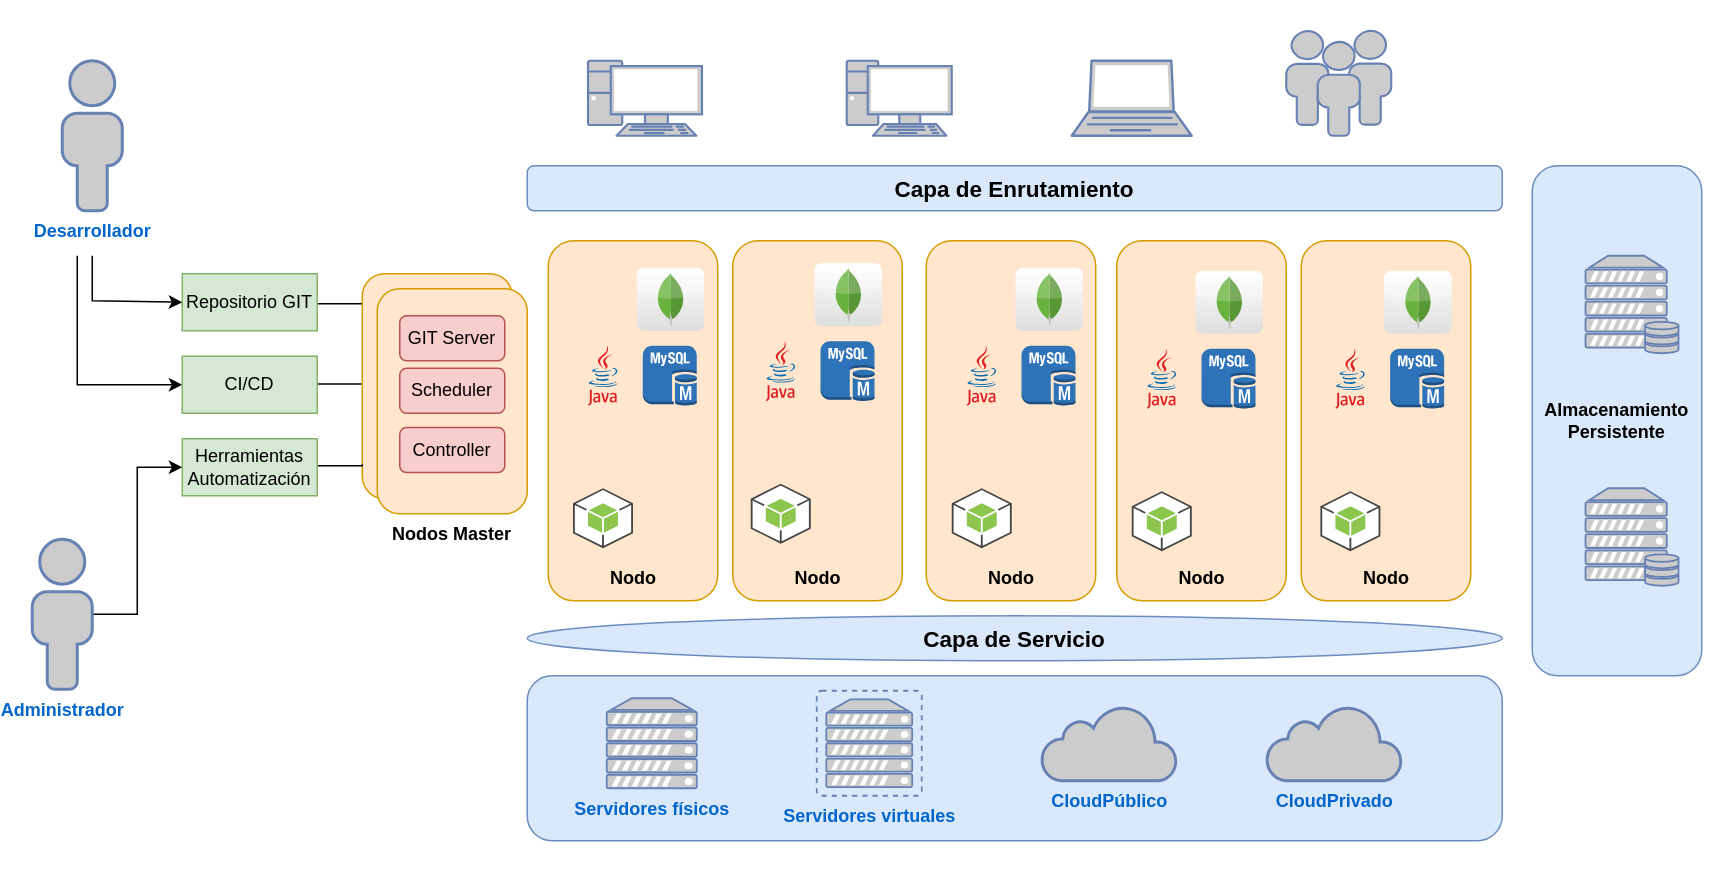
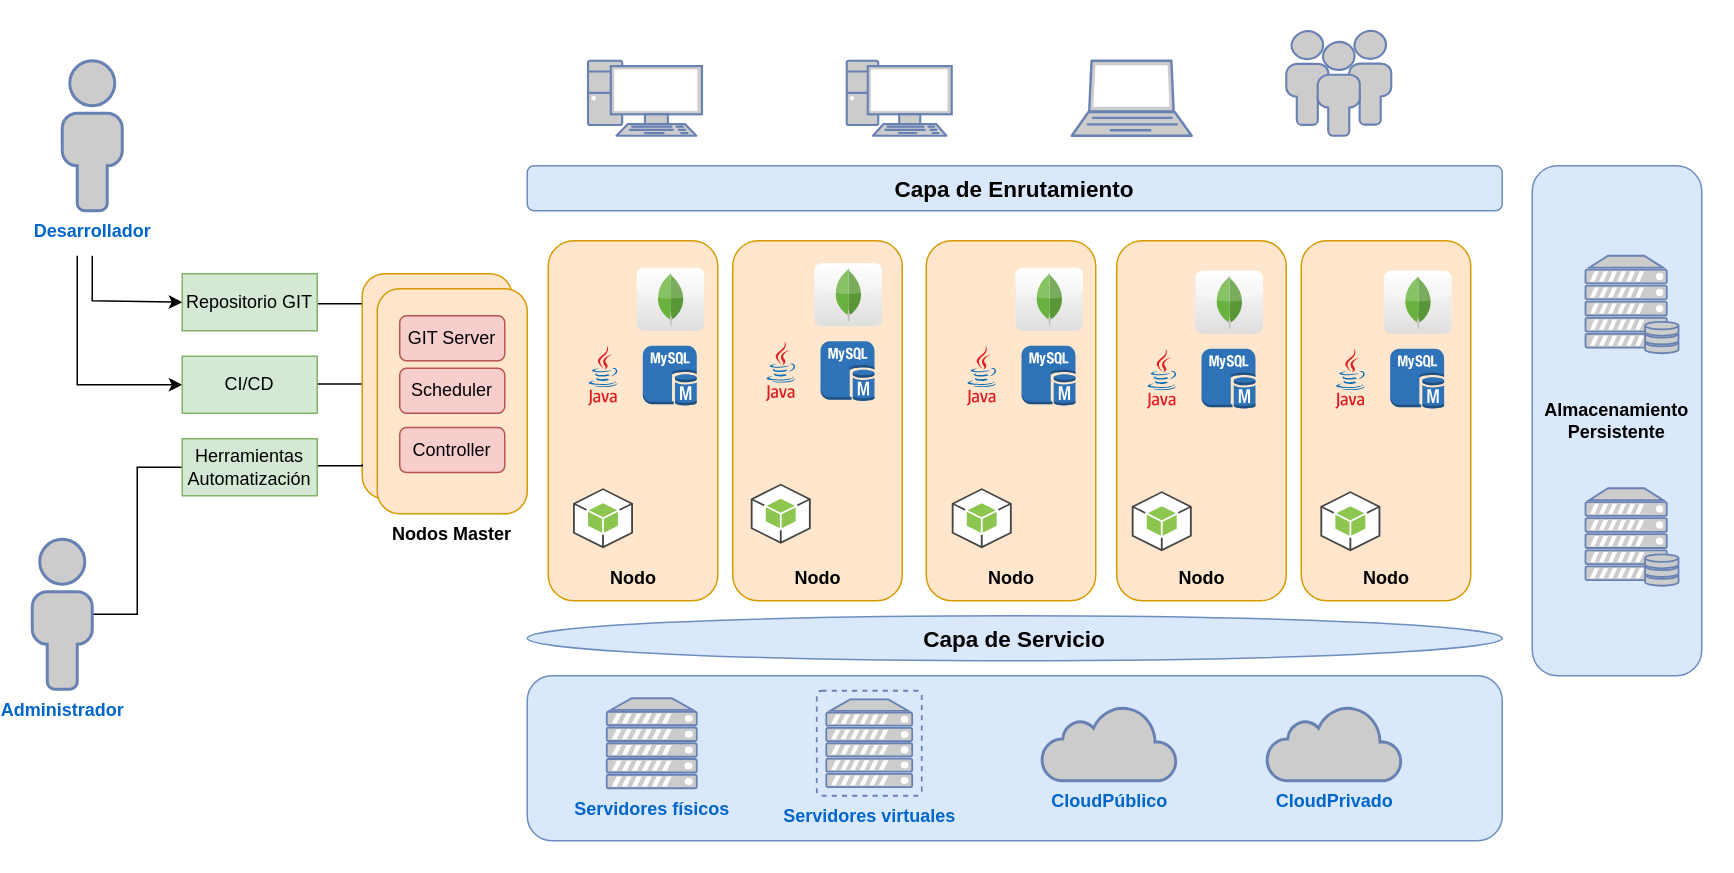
(171, 467) -> (175, 467)
